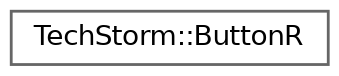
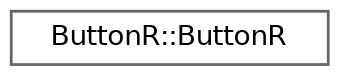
(170, 38) -> (170, 38)
